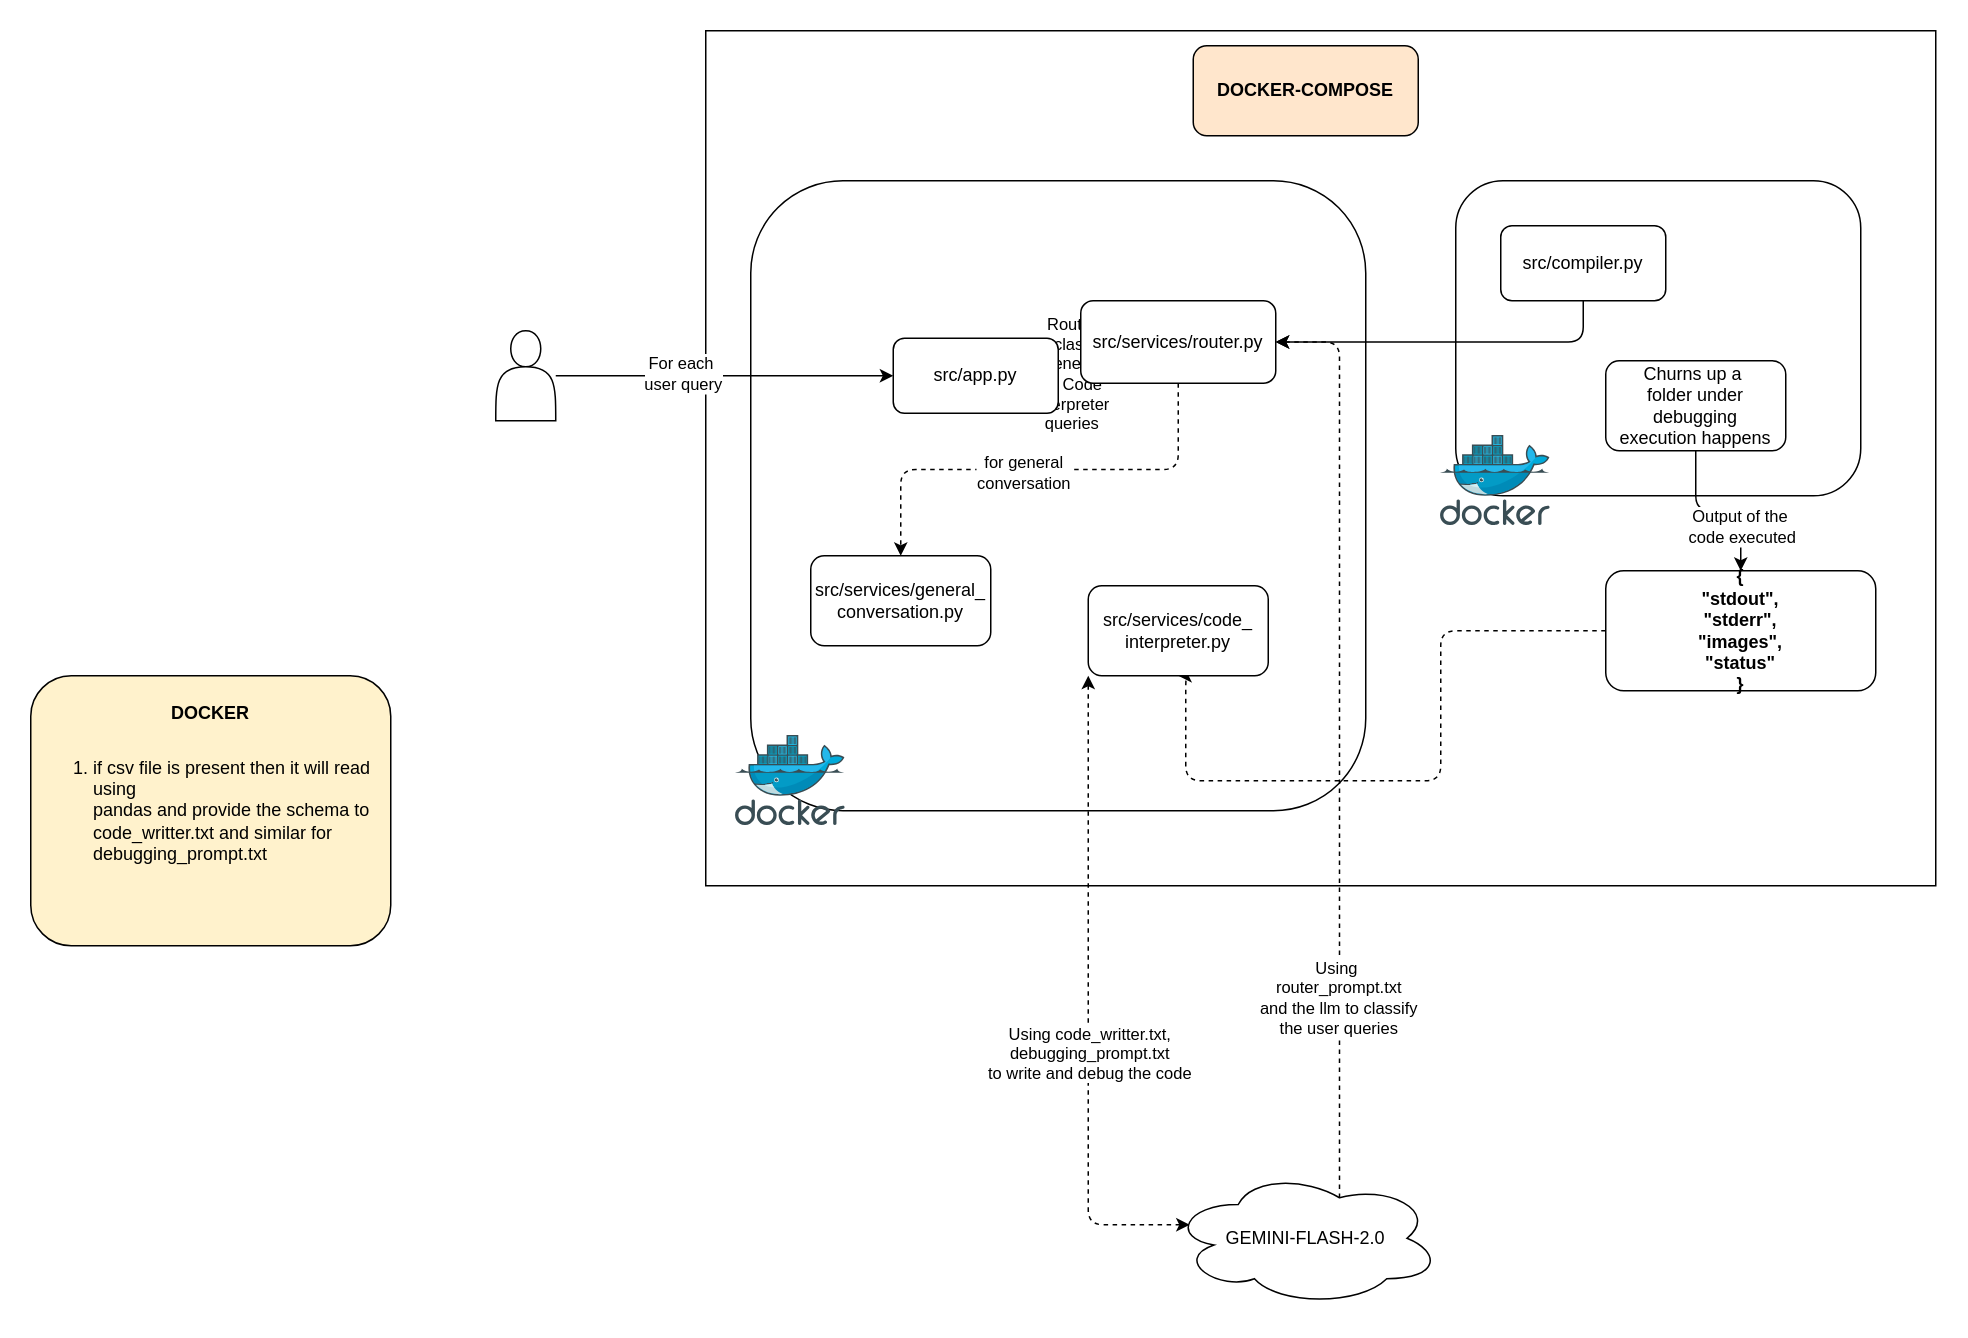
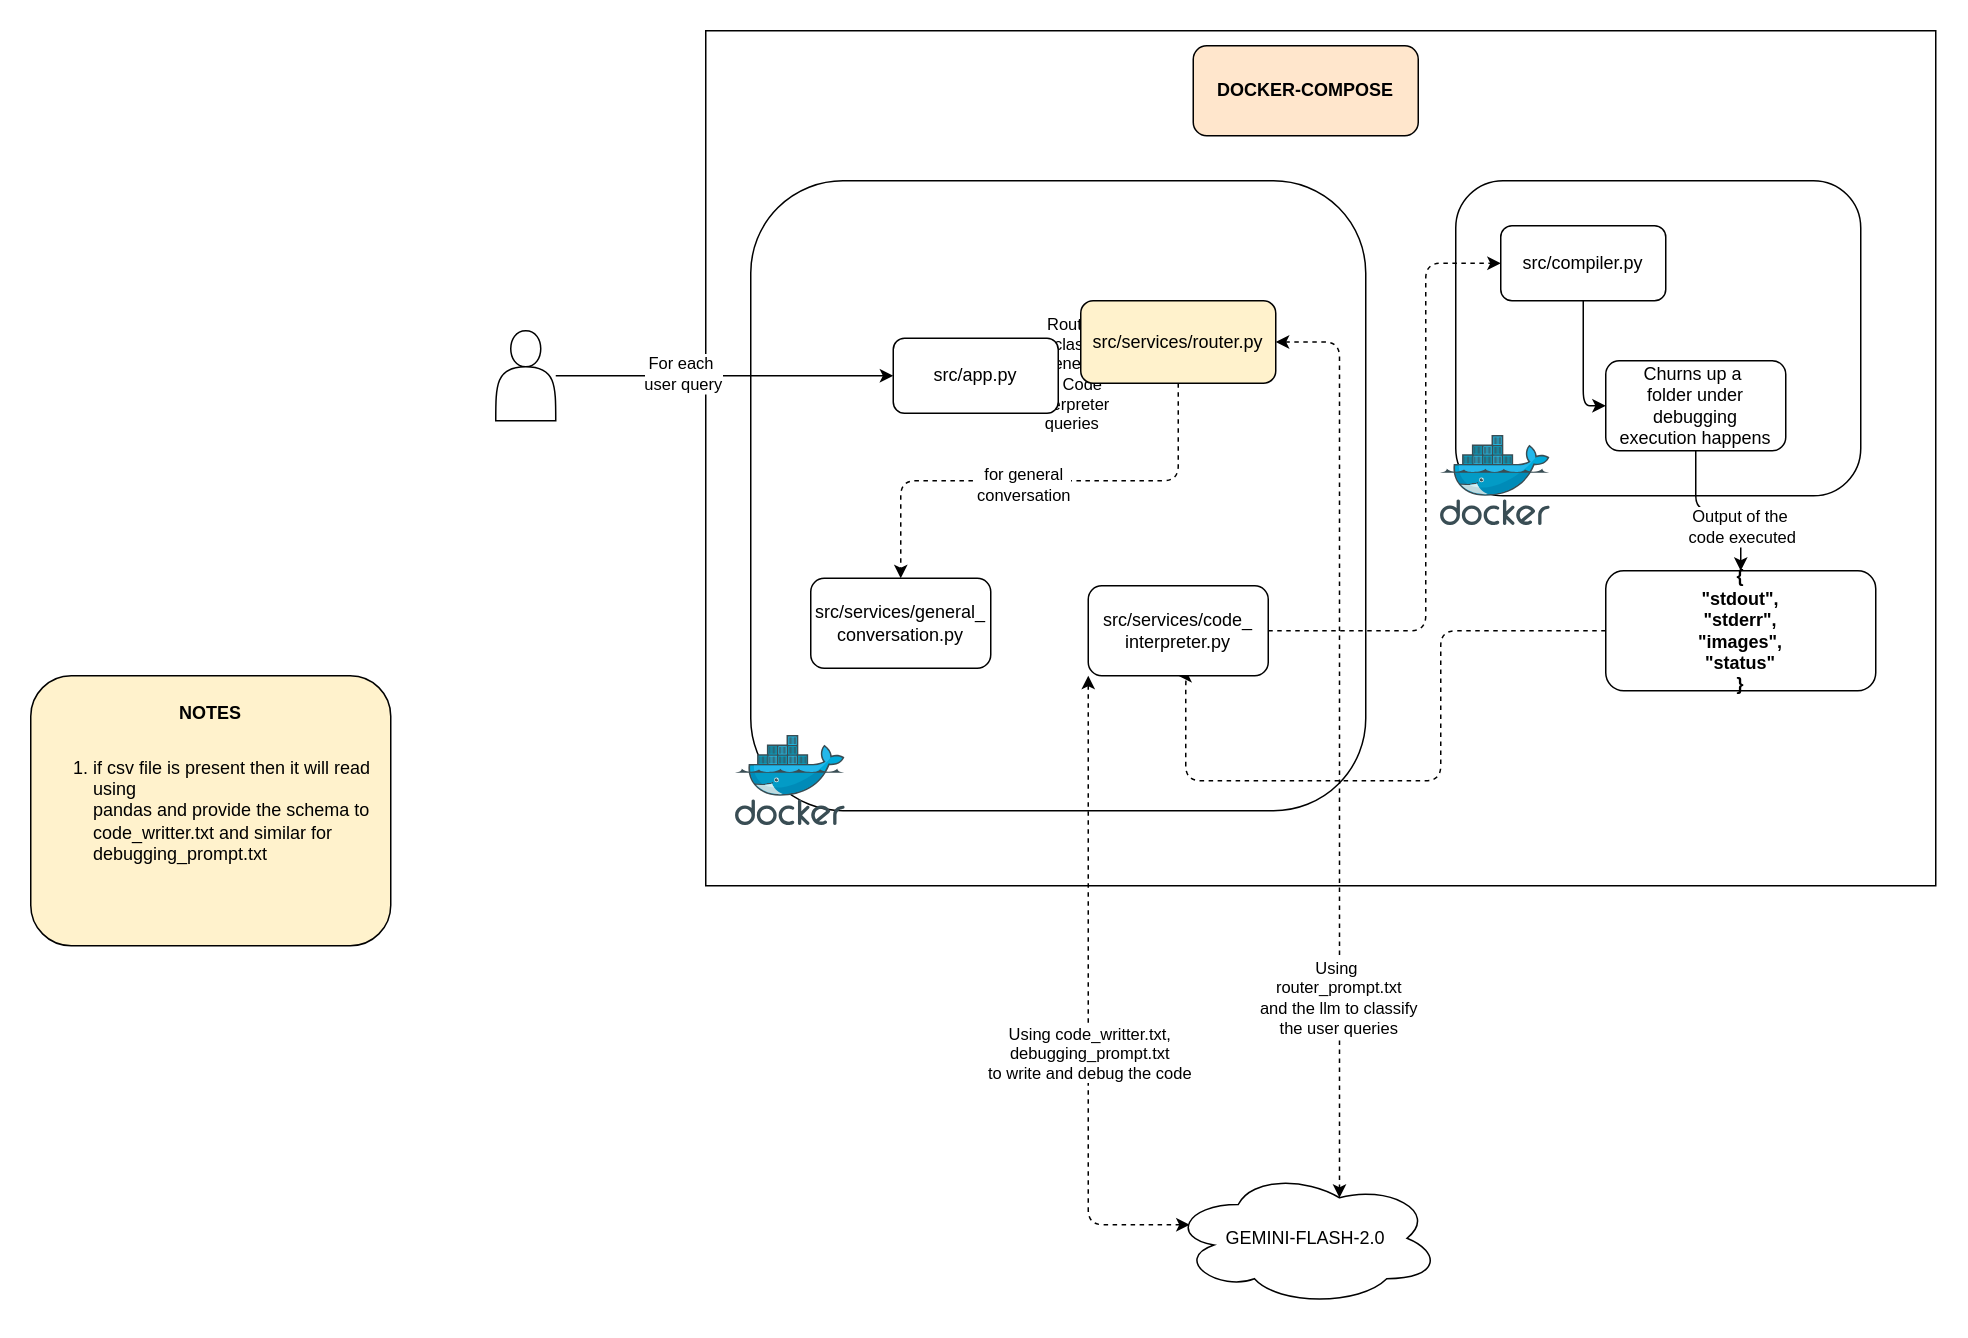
(1178, 342) -> (1178, 342)
(1461, 342) -> (1583, 370)
none -> (1426, 494)
(901, 601) -> (901, 623)
(211, 713) -> (211, 713)
(1340, 1190) -> (1340, 1186)
